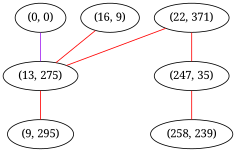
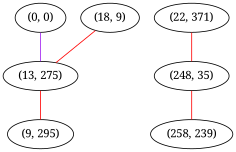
(110, 18) -> (110, 18)
(116, 47) -> none
(192, 76) -> (192, 76)
